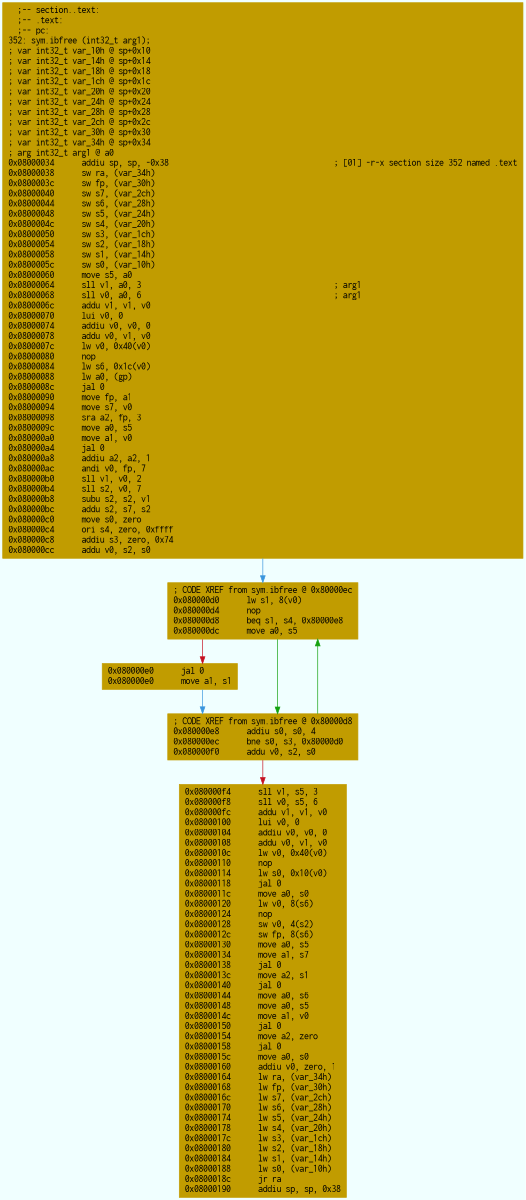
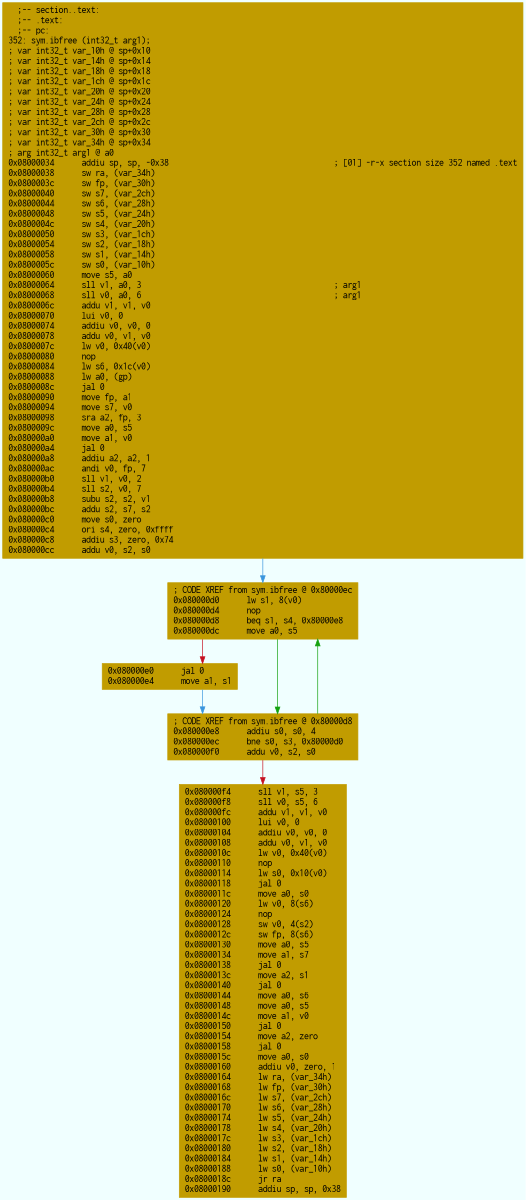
(170, 676) -> (170, 676)
